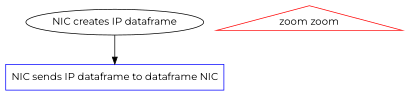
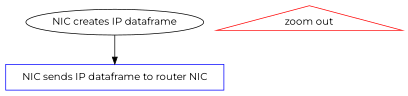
(309, 22) -> (309, 22)
(115, 77) -> (115, 77)
